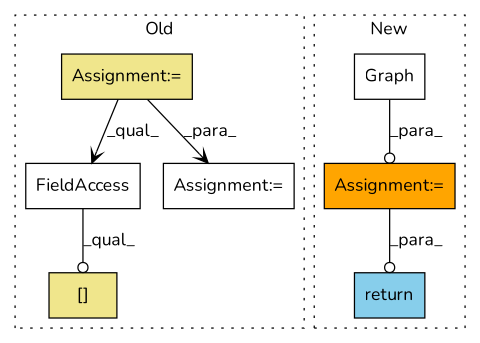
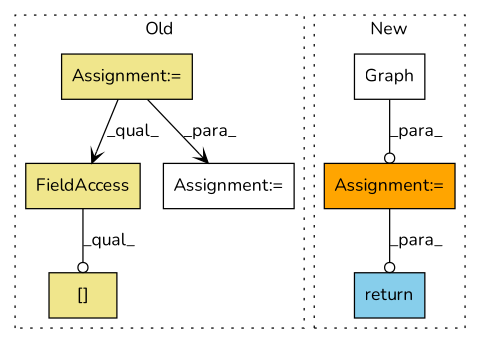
(83, 186) -> (83, 186)
